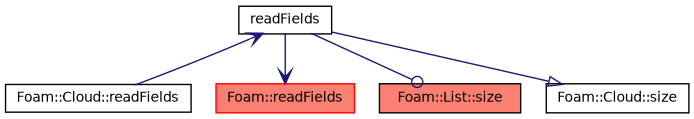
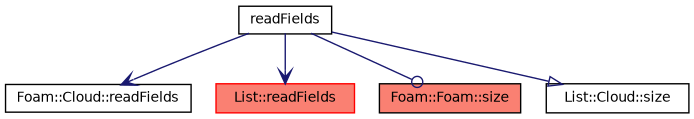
(193, 63) -> (191, 56)
(285, 98) -> (285, 98)
(450, 98) -> (450, 98)
(618, 98) -> (618, 98)
